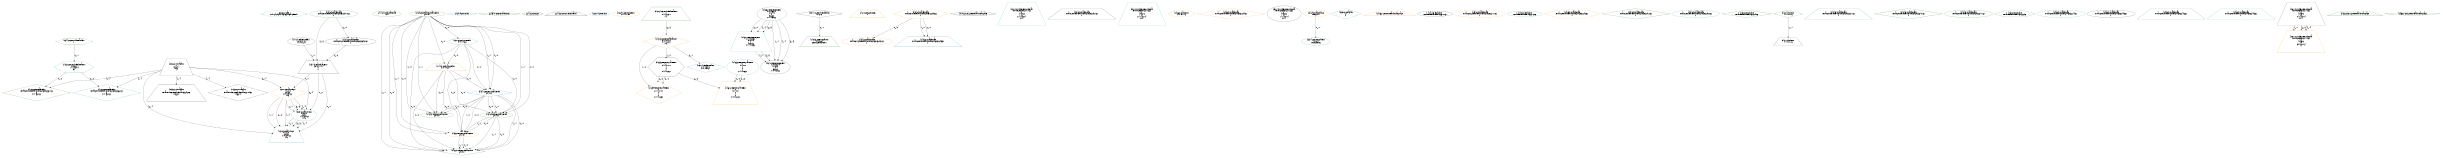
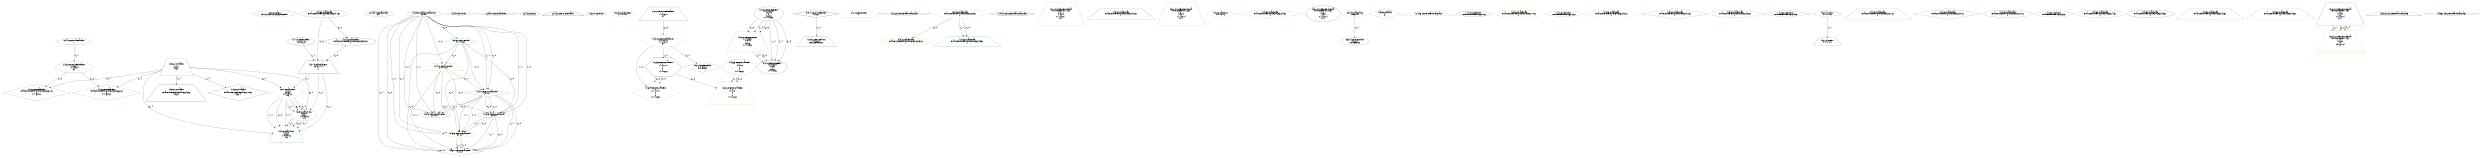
none -> (904, 14)
